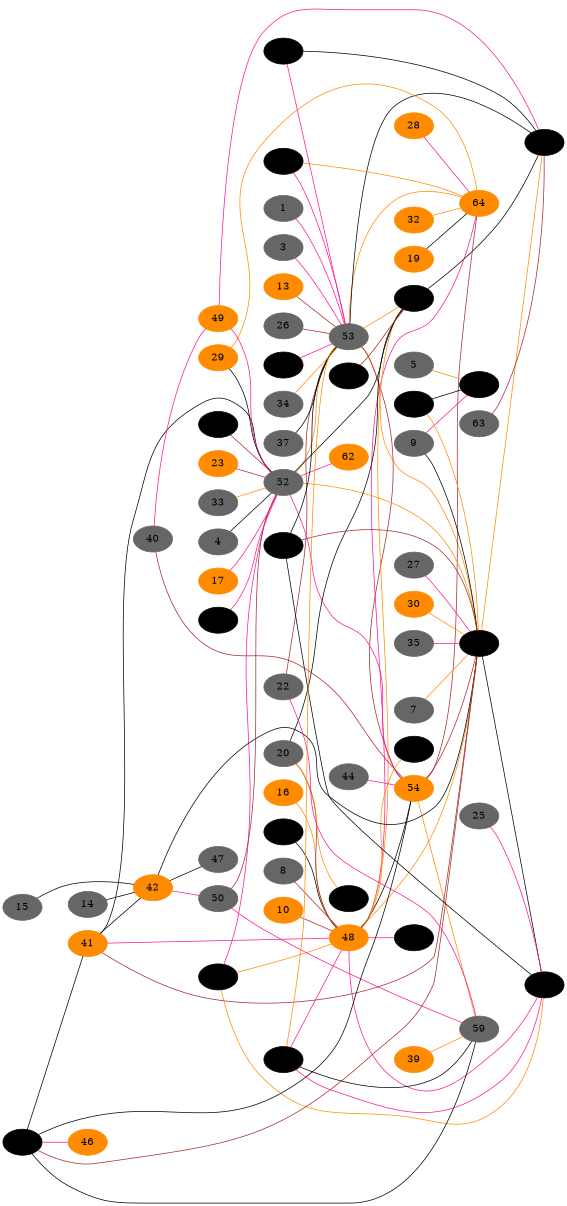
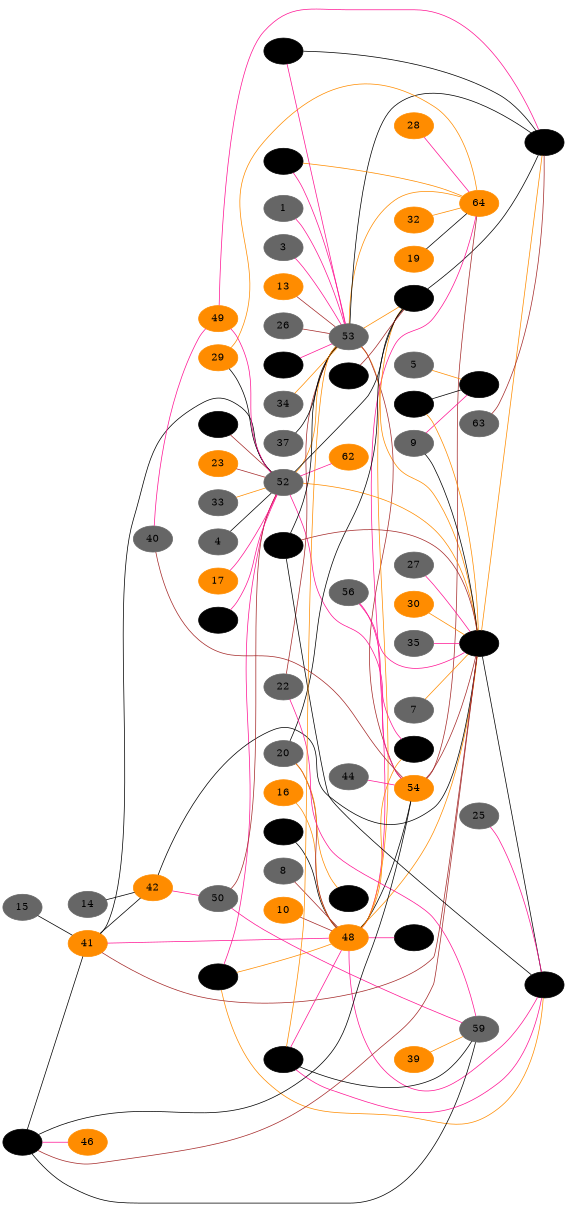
none -> (349, 593)
(218, 859) -> none
(84, 882) -> (55, 925)
(449, 919) -> none
